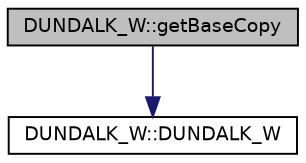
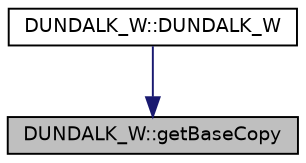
(153, 72) -> (153, 72)
